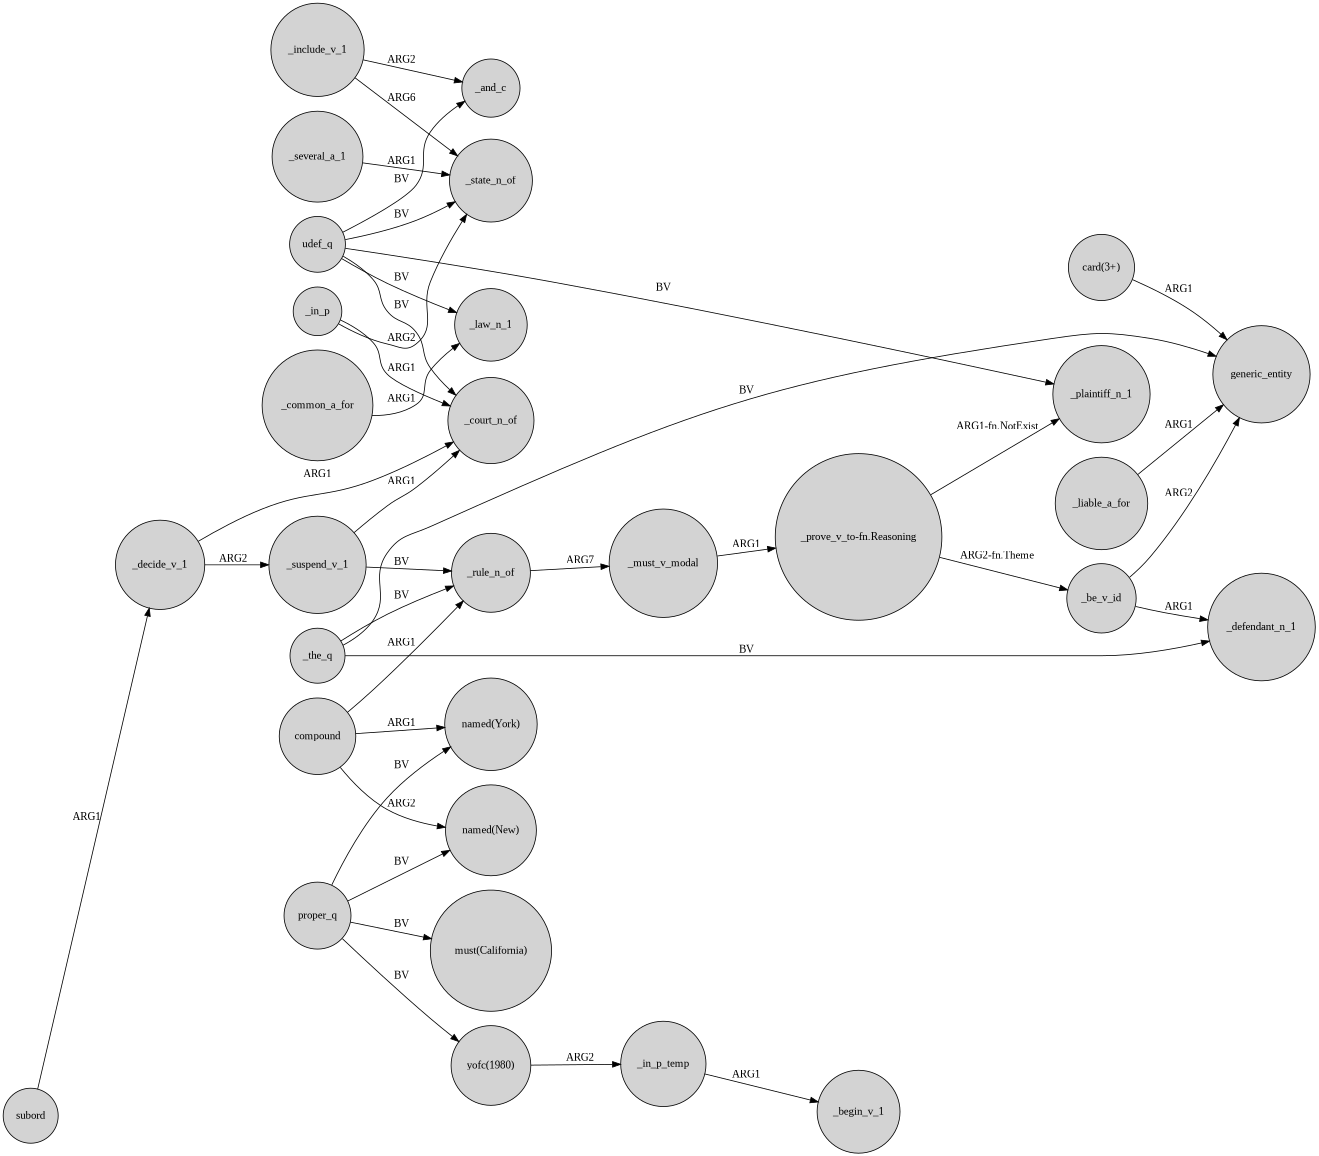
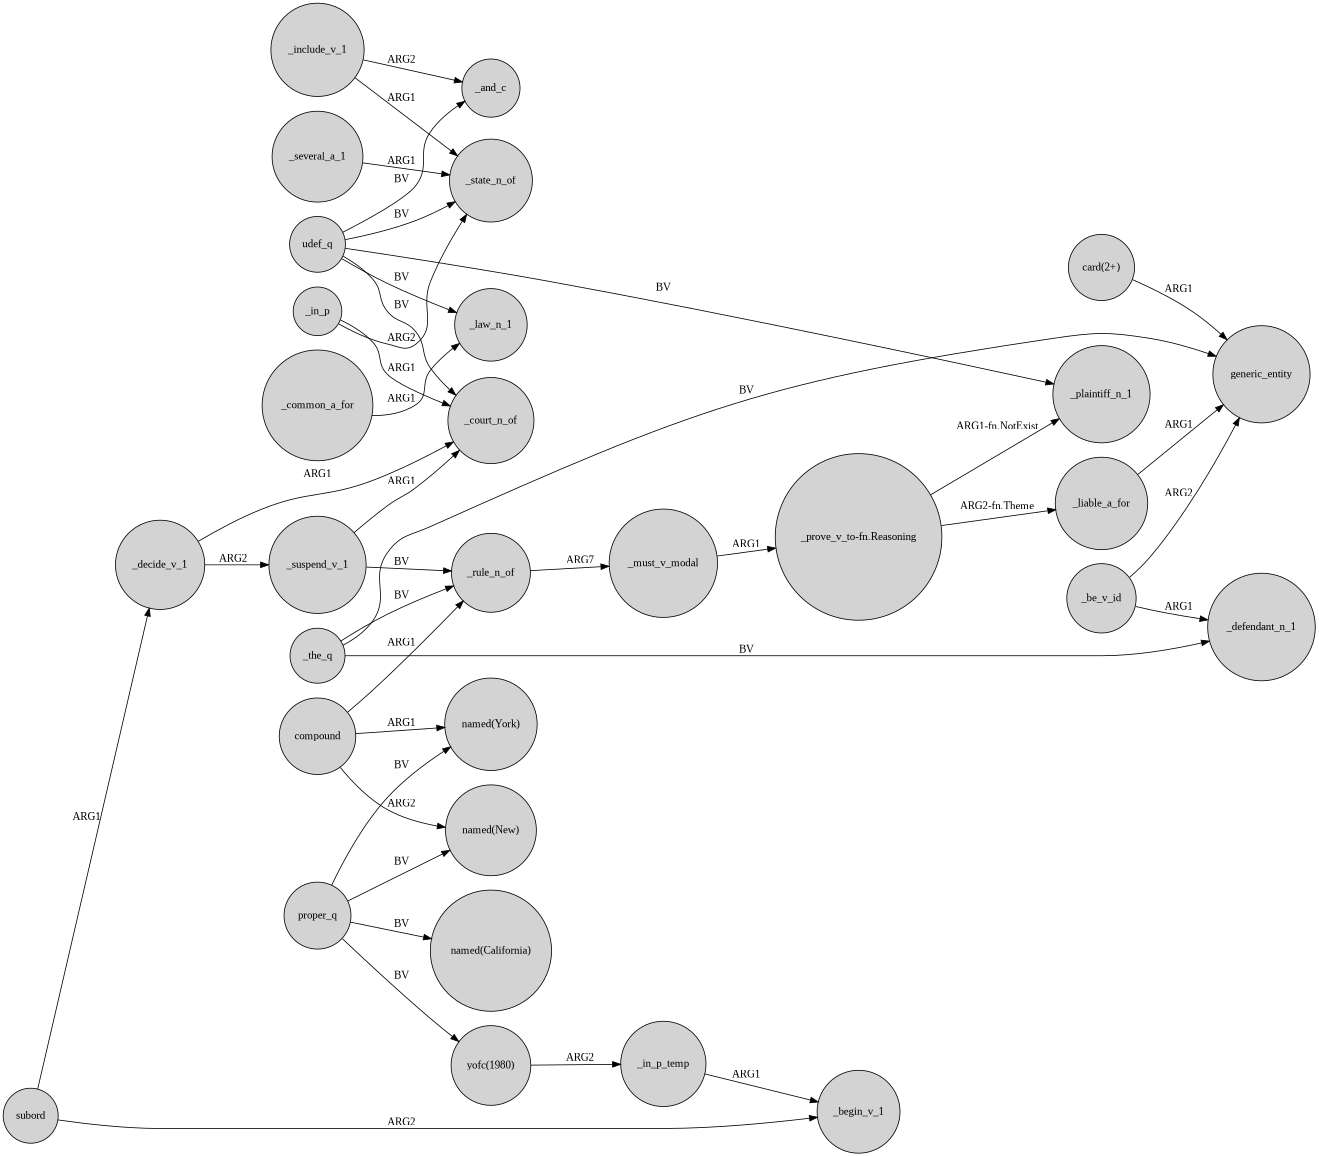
(402, 98) -> (402, 98)
(1102, 267) -> (1102, 267)
(1000, 573) -> (994, 518)
(491, 951) -> (491, 951)
none -> (434, 1128)
